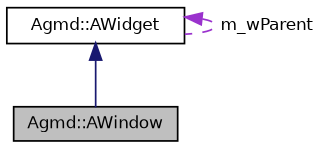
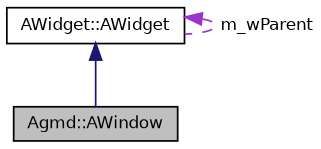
(96, 26) -> (96, 26)
